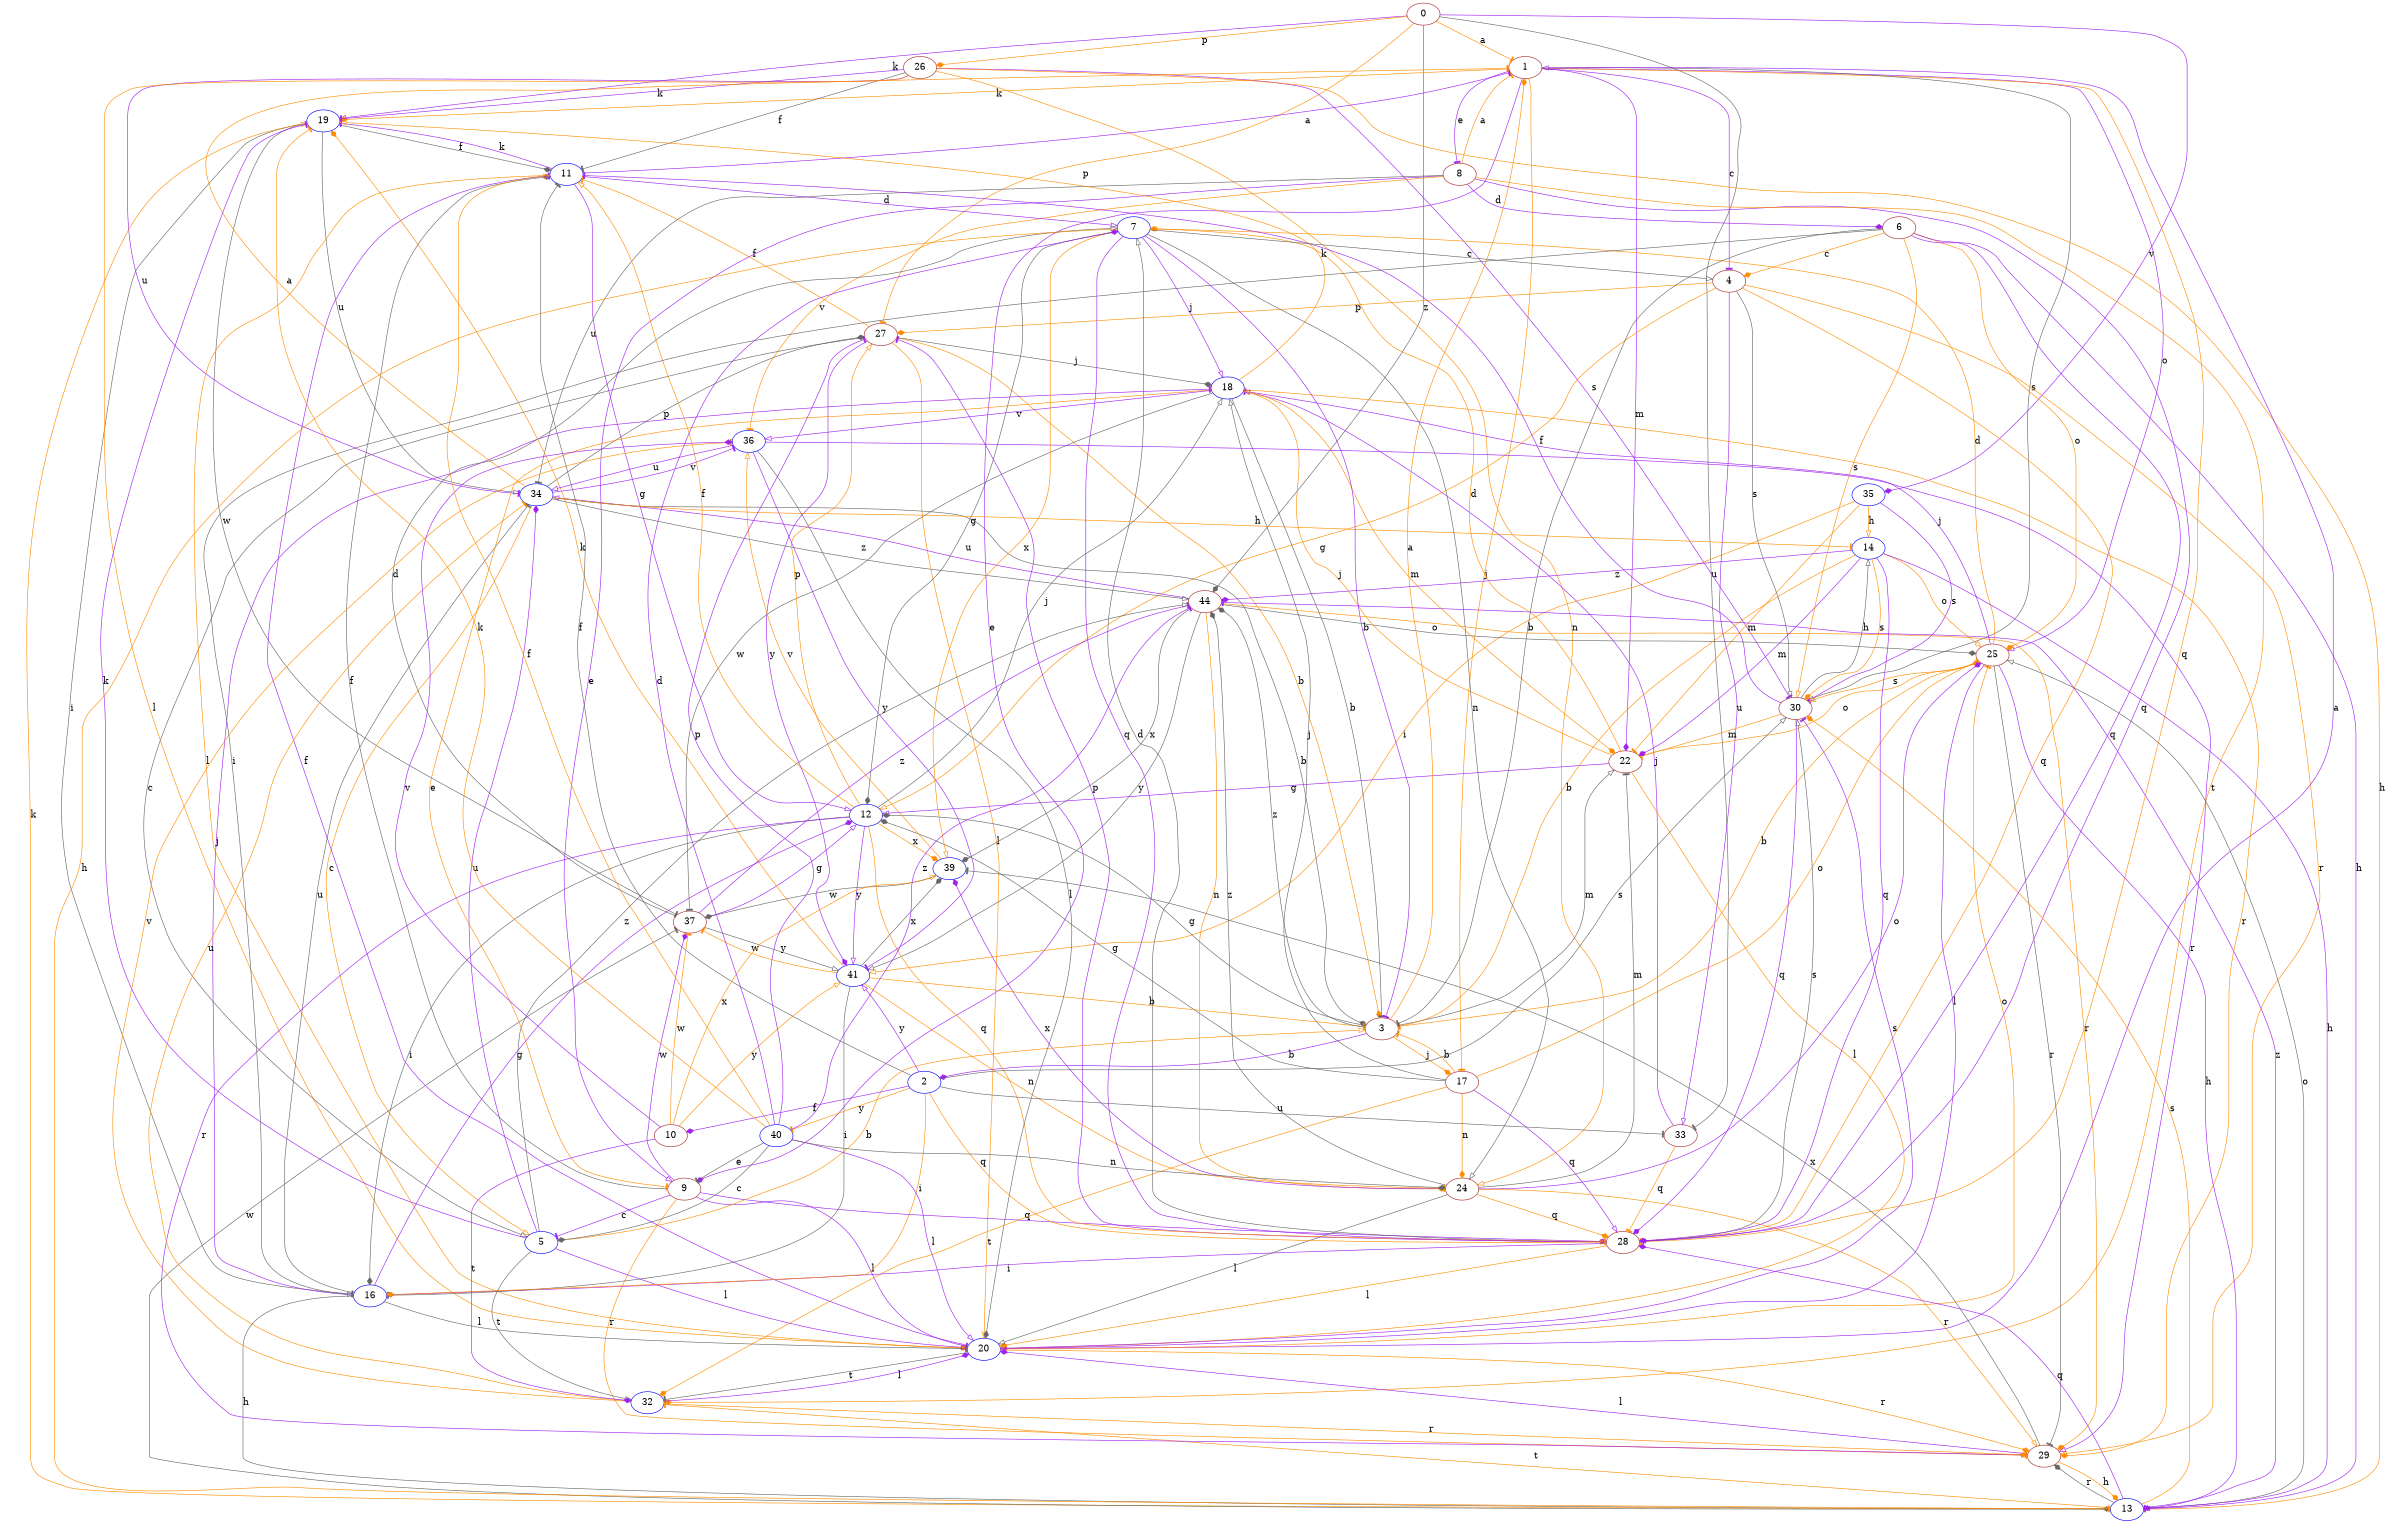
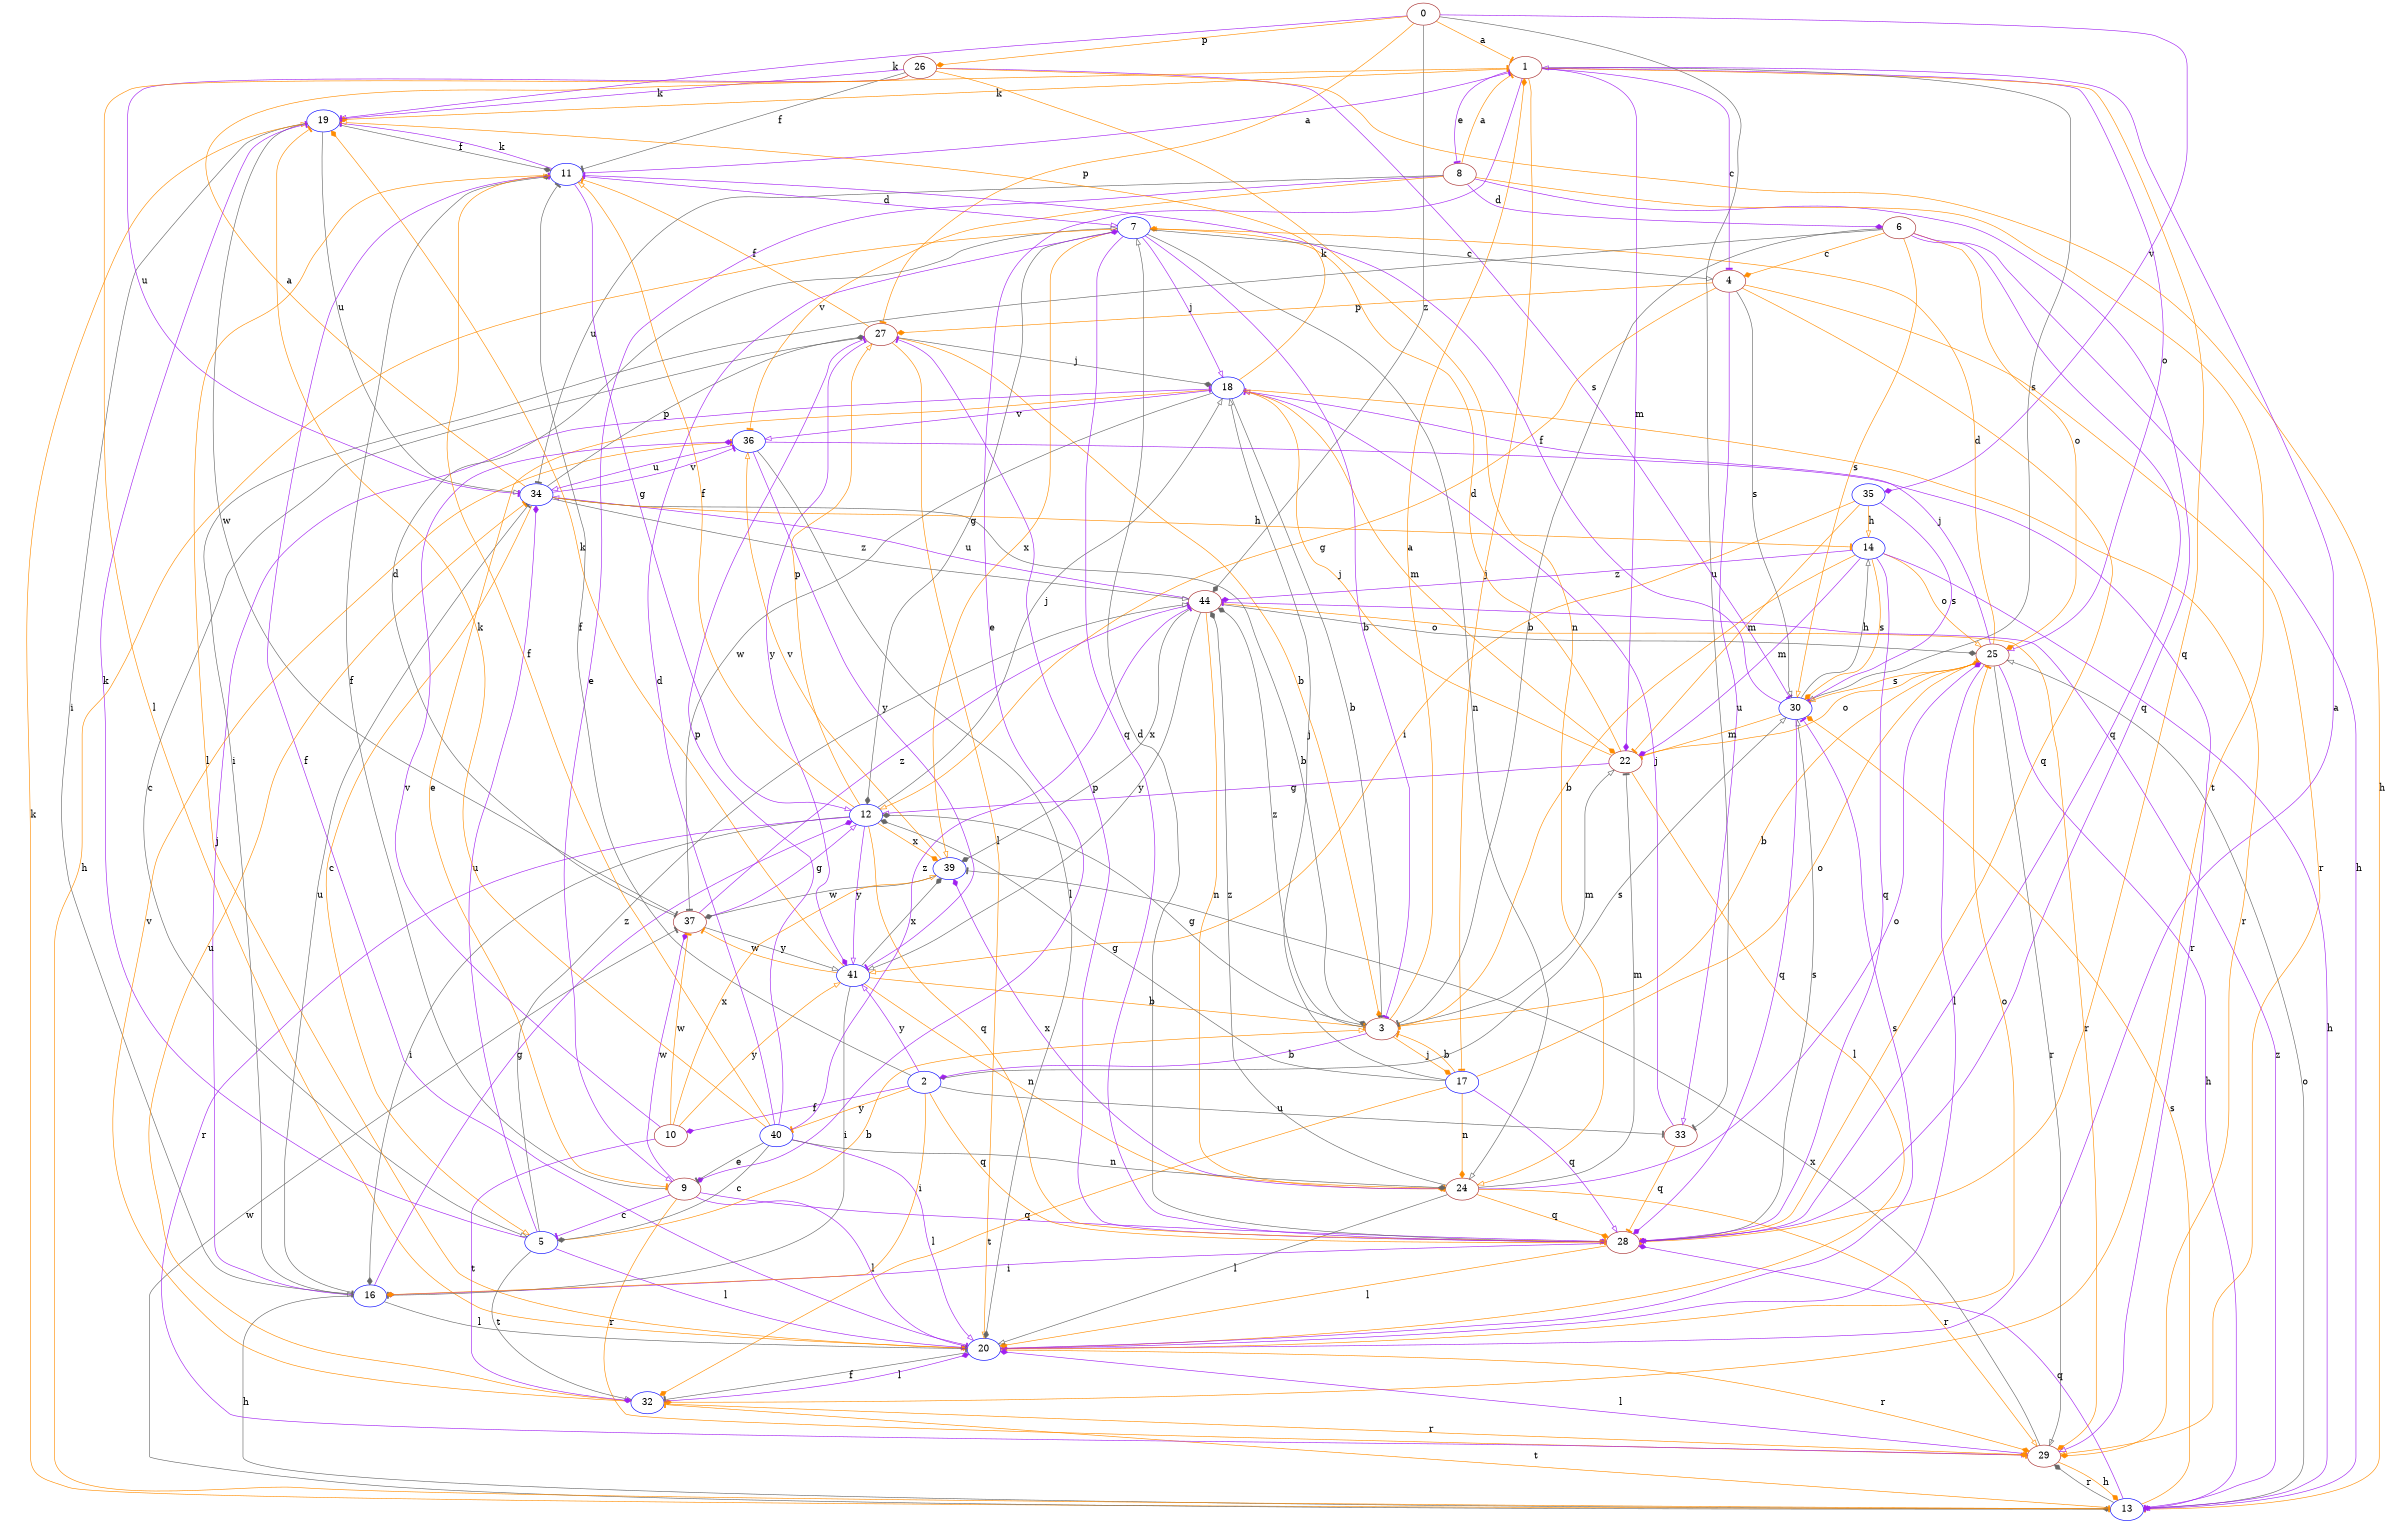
(1796, 708) -> (1796, 708)
(2049, 1054) -> (2049, 1054)
(1462, 1082) -> (1462, 1082)
(851, 1376) -> (851, 1376)
